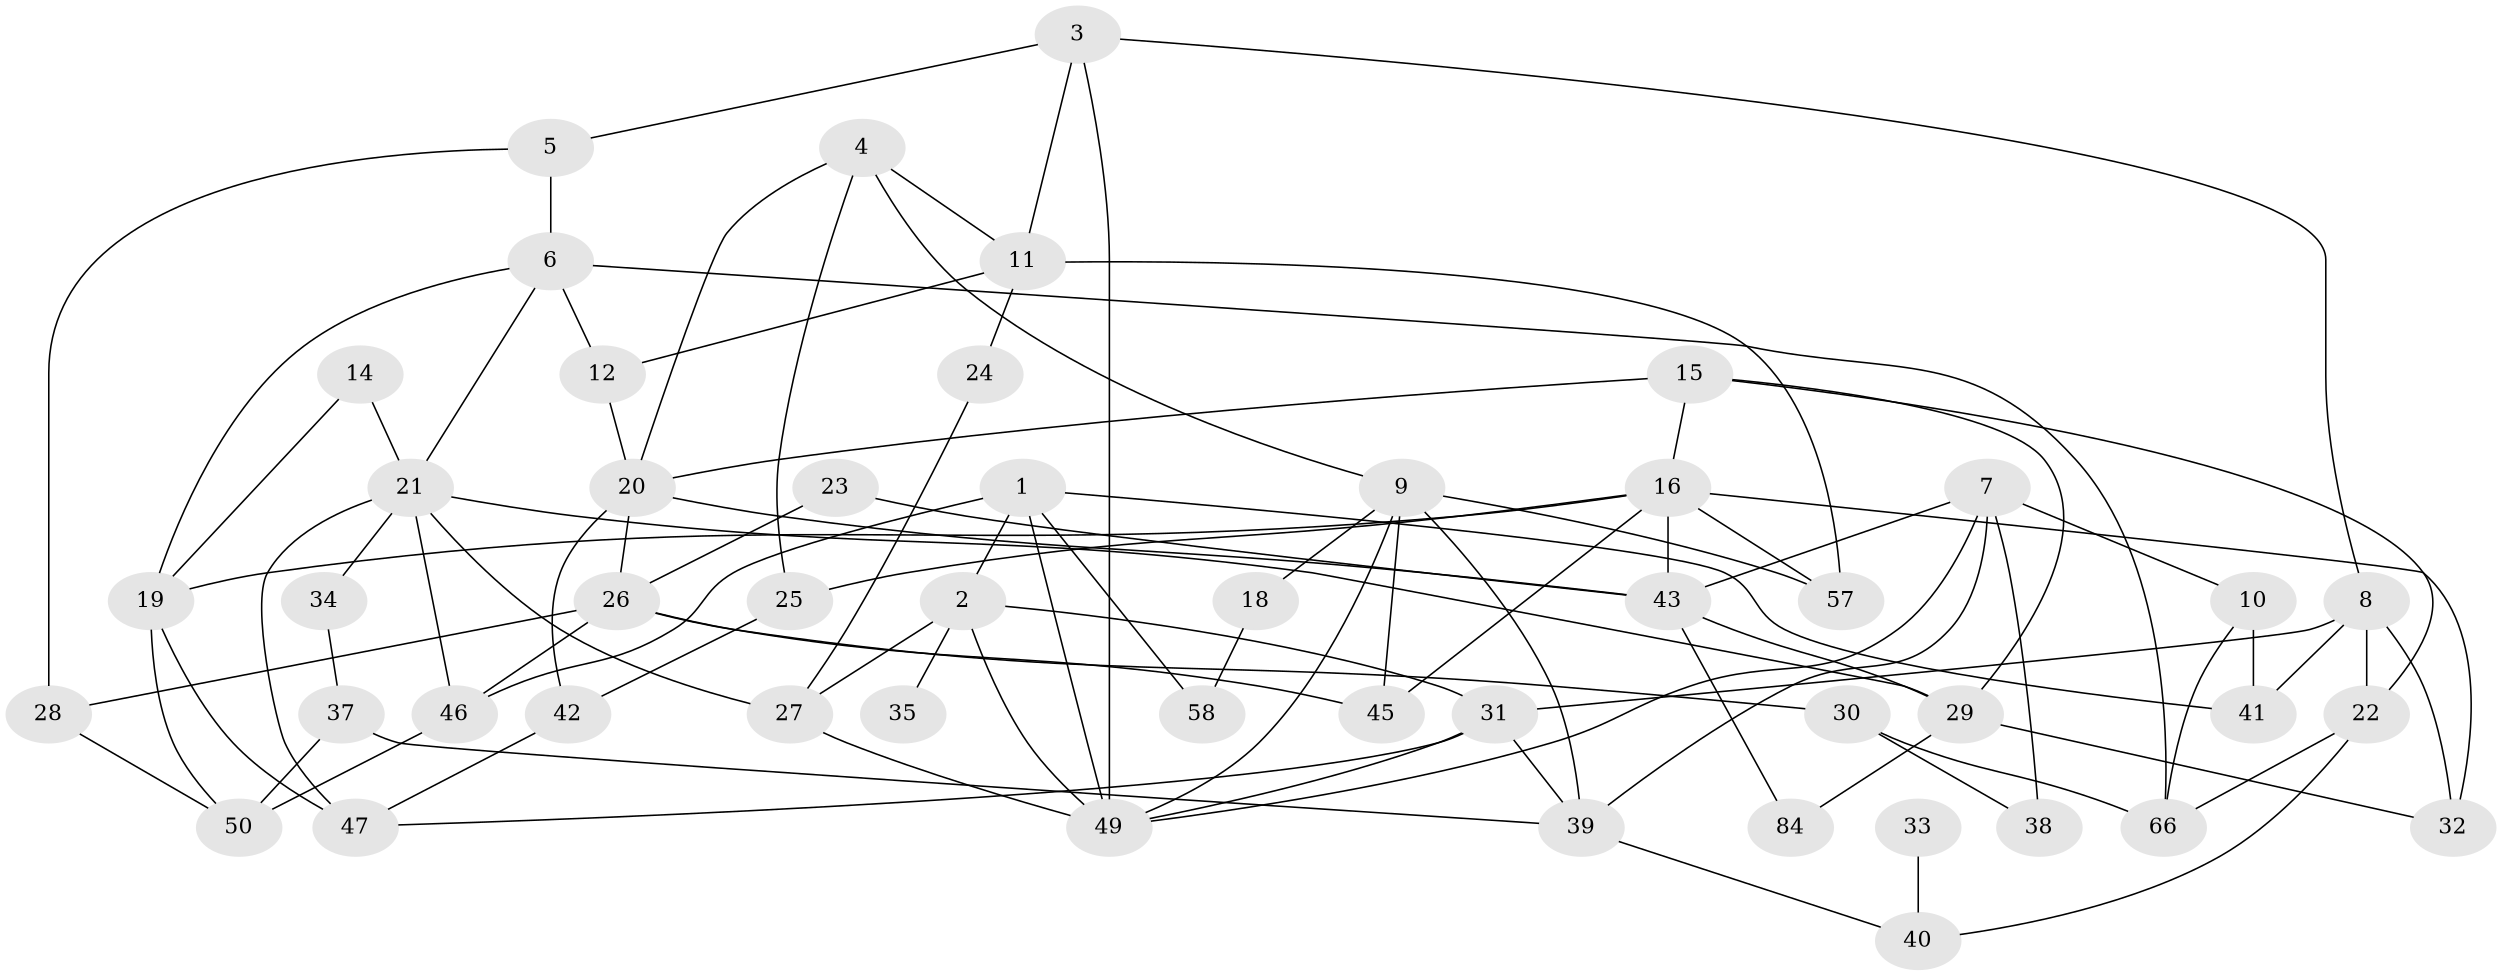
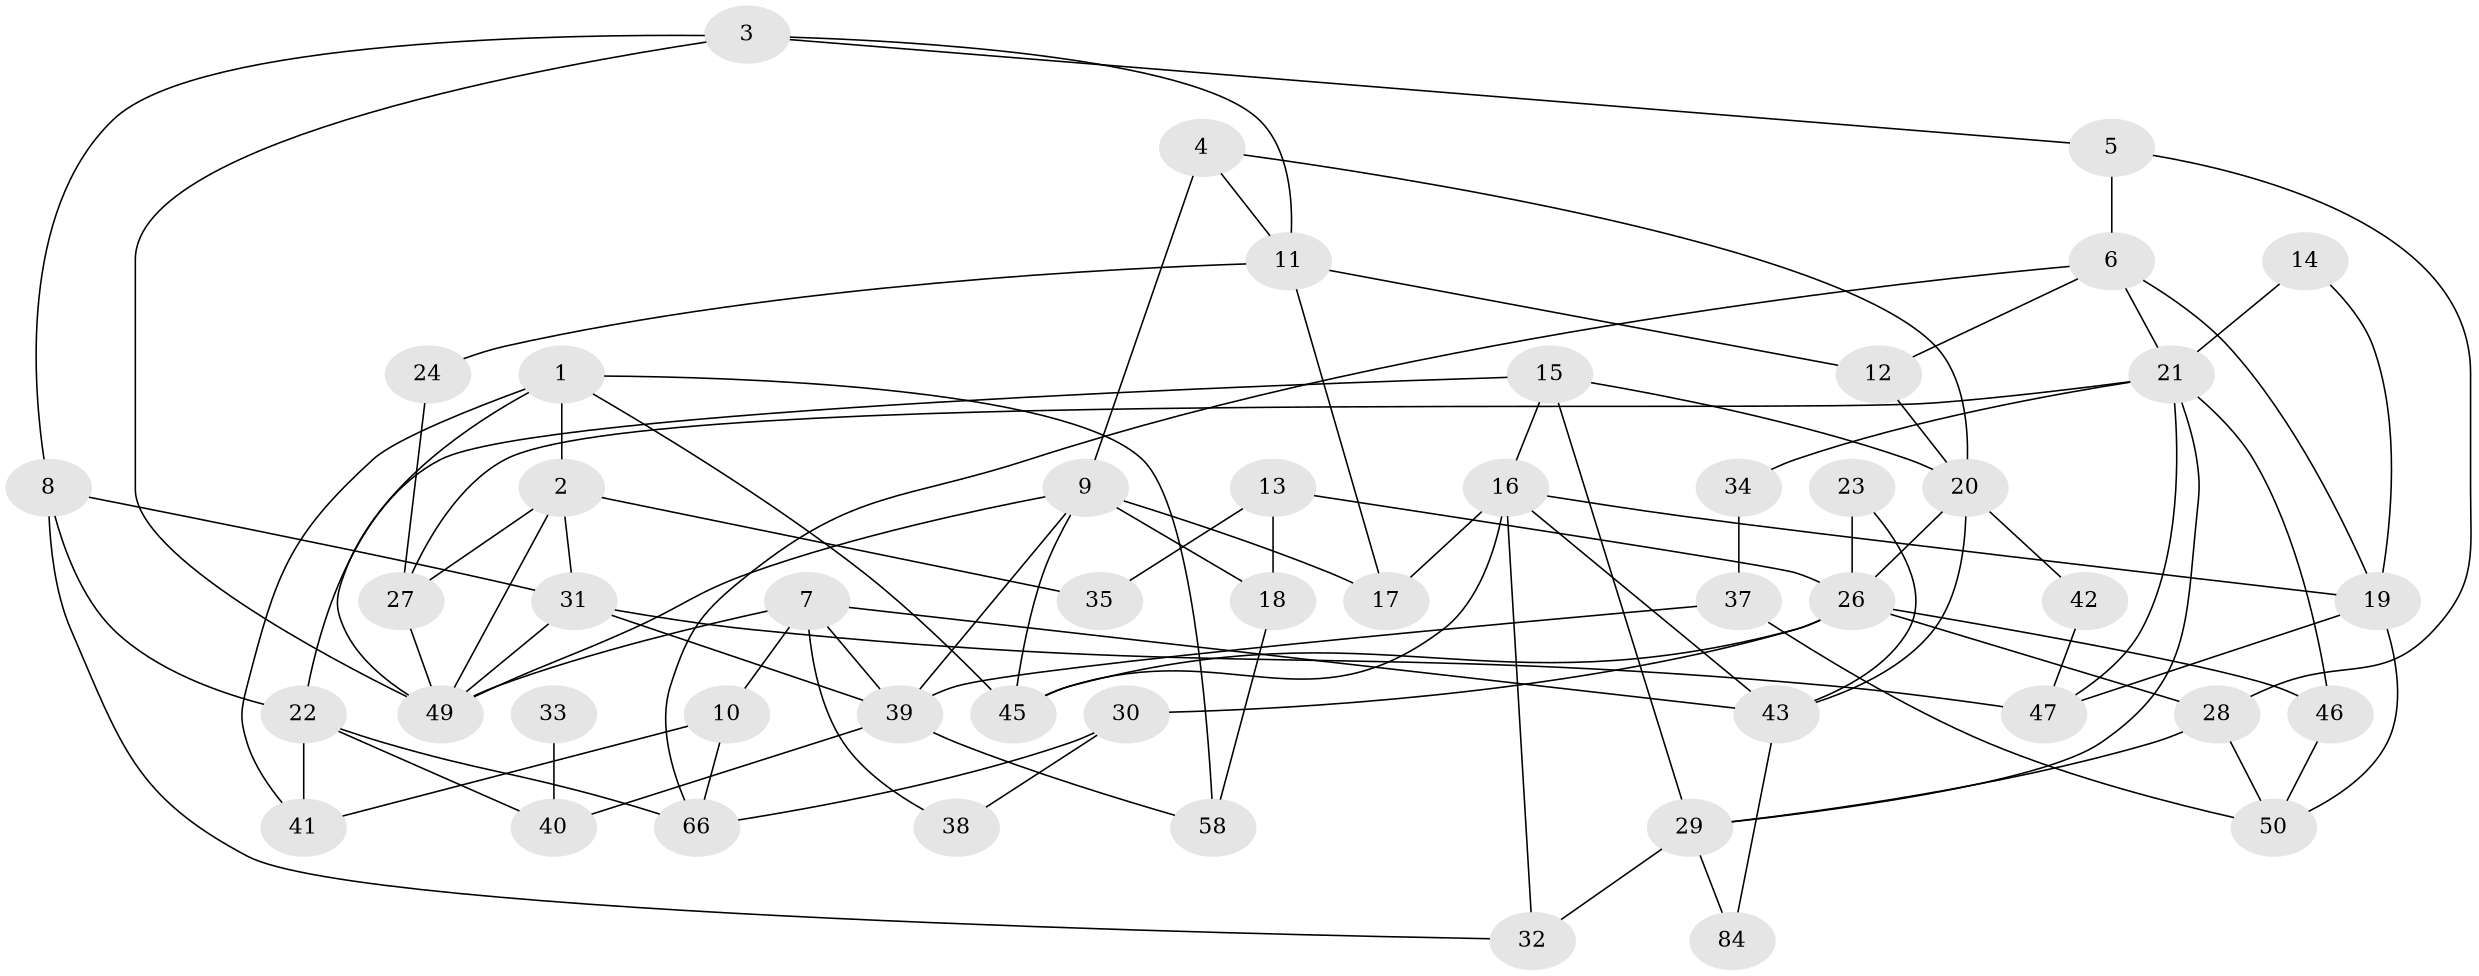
none -> (1273, 488)
(725, 578) -> (793, 520)
(790, 601) -> none
(1841, 601) -> (1386, 601)
(1810, 655) -> (1960, 788)
(2310, 658) -> (304, 771)
none -> (1053, 777)
